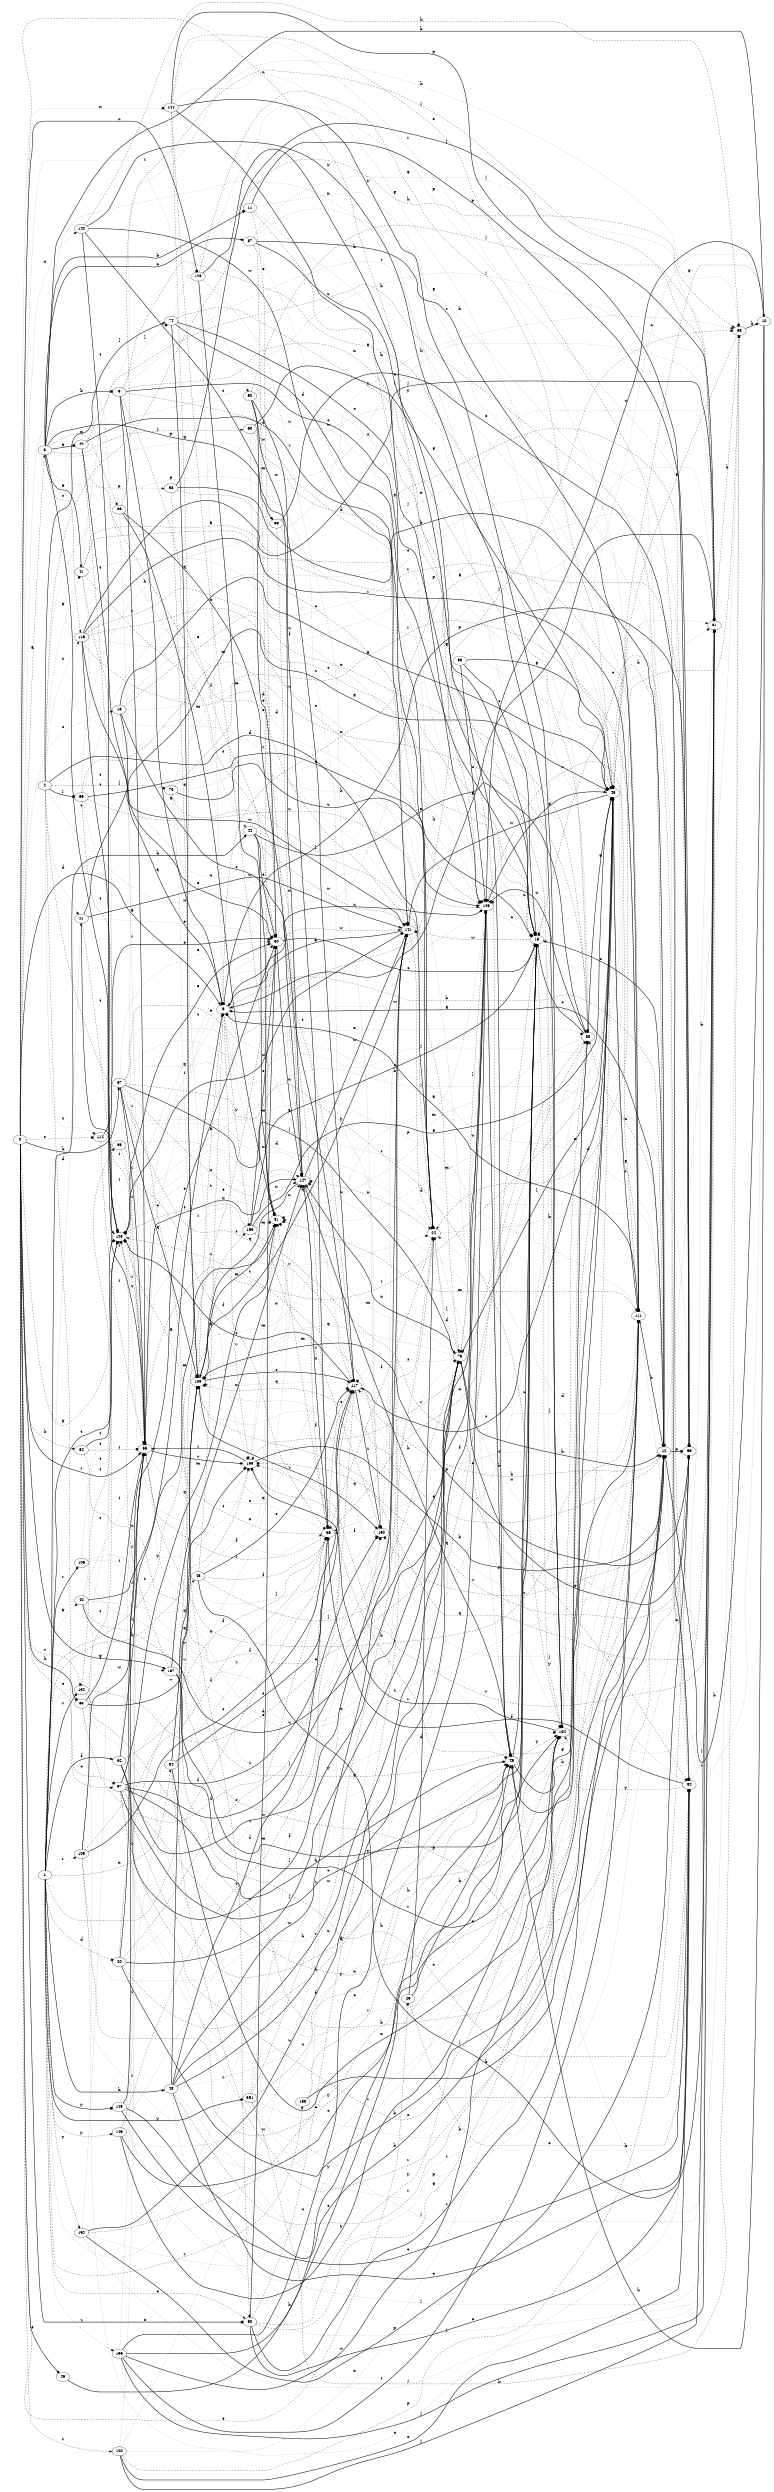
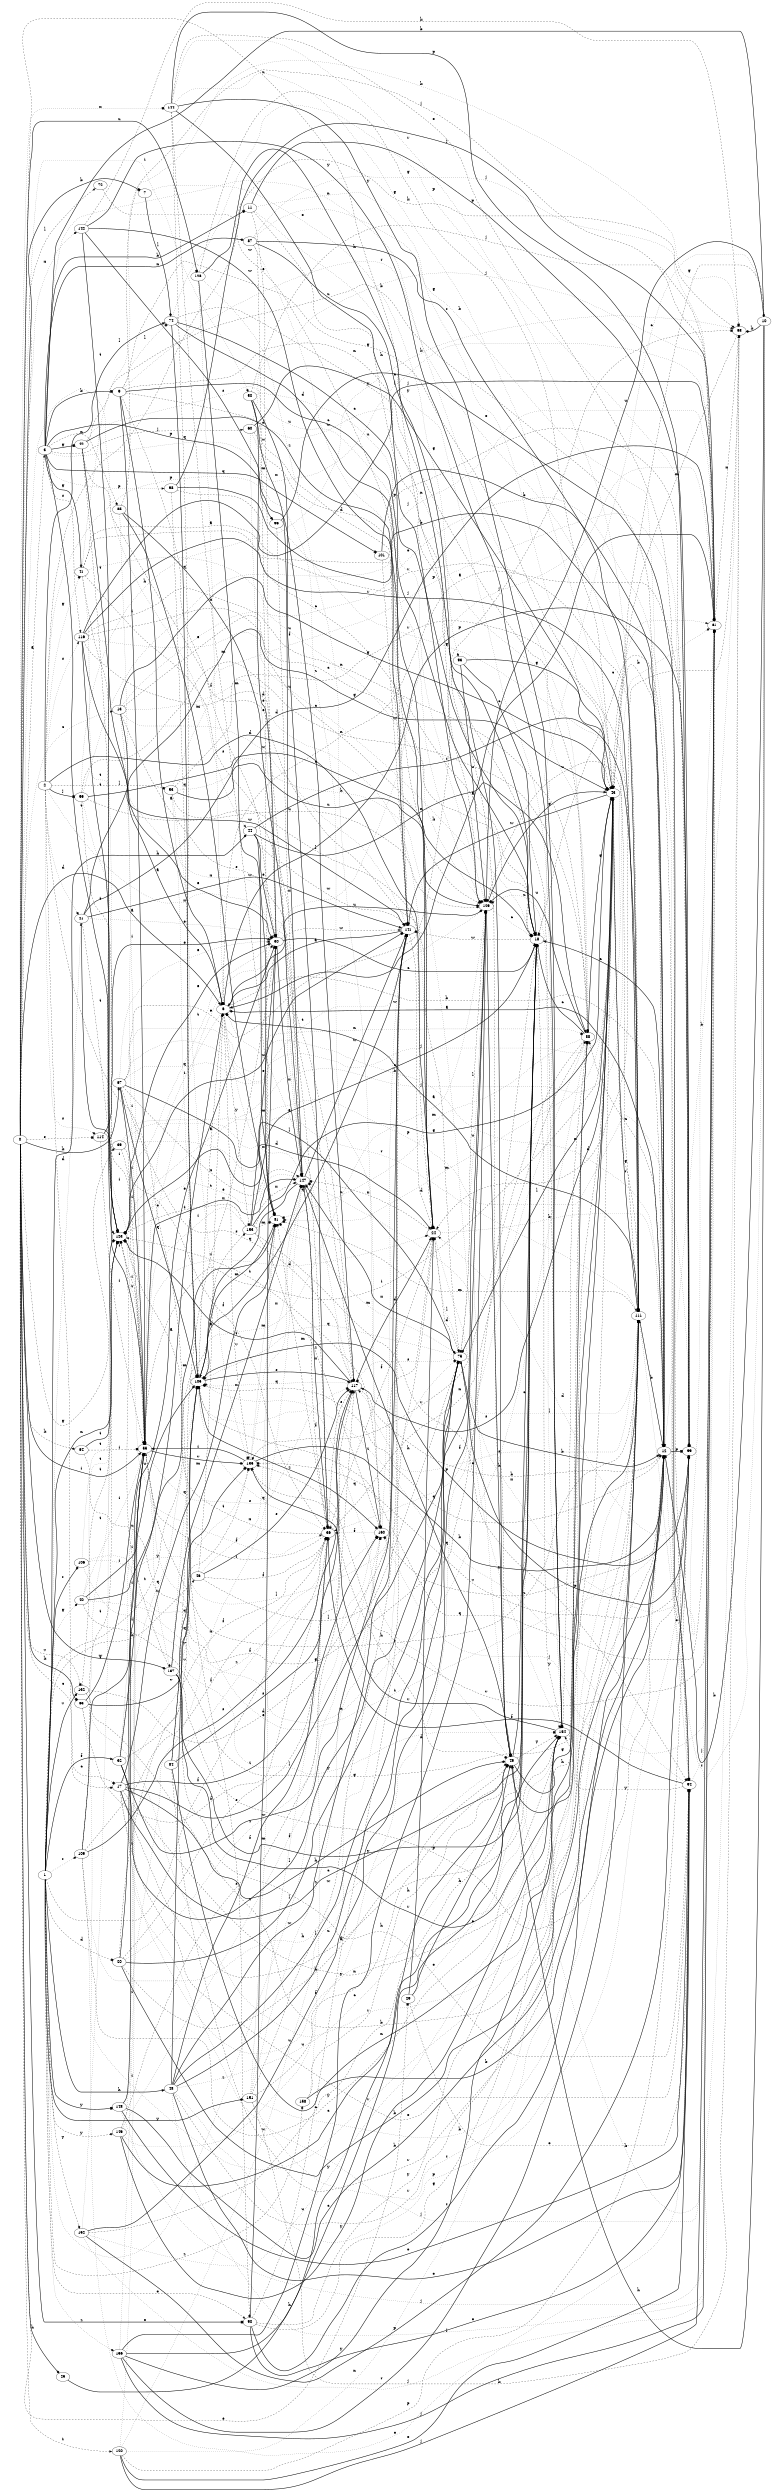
none -> (100, 185)
none -> (145, 193)
(750, 327) -> (755, 329)
(727, 467) -> (727, 467)
(677, 474) -> (677, 474)
none -> (382, 556)
none -> (588, 726)
(263, 747) -> (263, 747)
(171, 790) -> (171, 790)
(300, 1051) -> (300, 1051)
(258, 1183) -> (258, 1183)
(288, 1201) -> none
(441, 1214) -> none
(289, 1264) -> (289, 1264)
none -> (385, 1320)
(81, 1432) -> (81, 1432)
(420, 1559) -> (145, 1498)
none -> (163, 1574)
(316, 1659) -> (316, 1659)
(52, 1721) -> (153, 1554)
(119, 1787) -> (119, 1787)
(141, 1857) -> none
(316, 1934) -> (316, 1934)
(701, 2015) -> (408, 610)
(250, 2098) -> (250, 2098)
(32, 2327) -> (32, 2327)
(341, 2349) -> (341, 2349)
